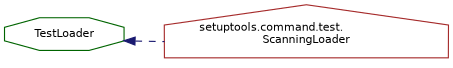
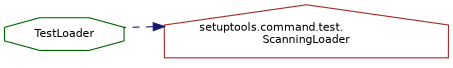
(150, 41) -> (138, 27)
